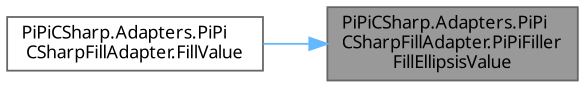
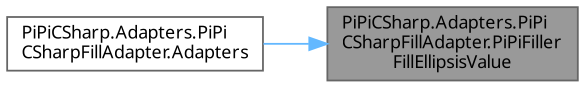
(135, 44) -> (135, 44)
